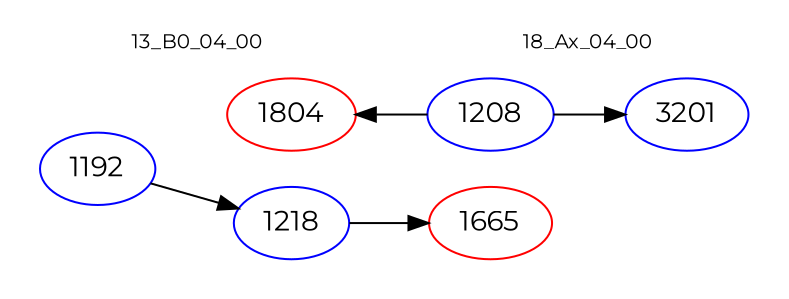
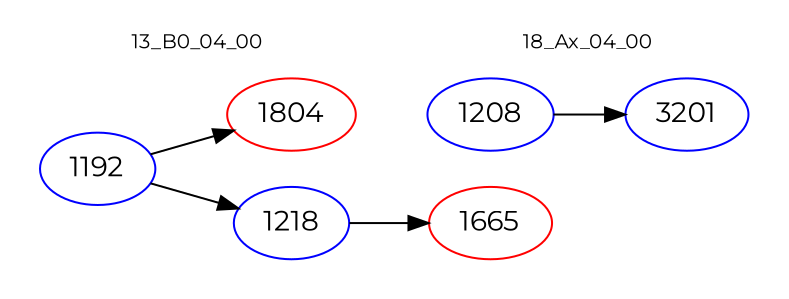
(399, 115) -> (182, 145)
